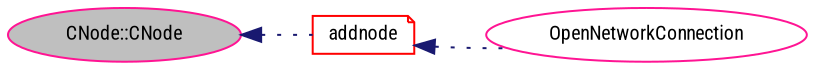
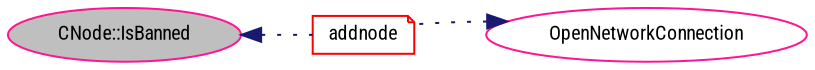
(124, 35) -> (124, 35)
(471, 48) -> (451, 22)
